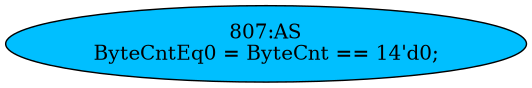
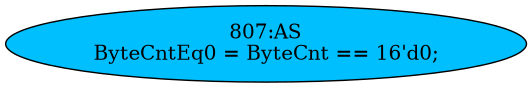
(266, 44) -> (266, 44)
